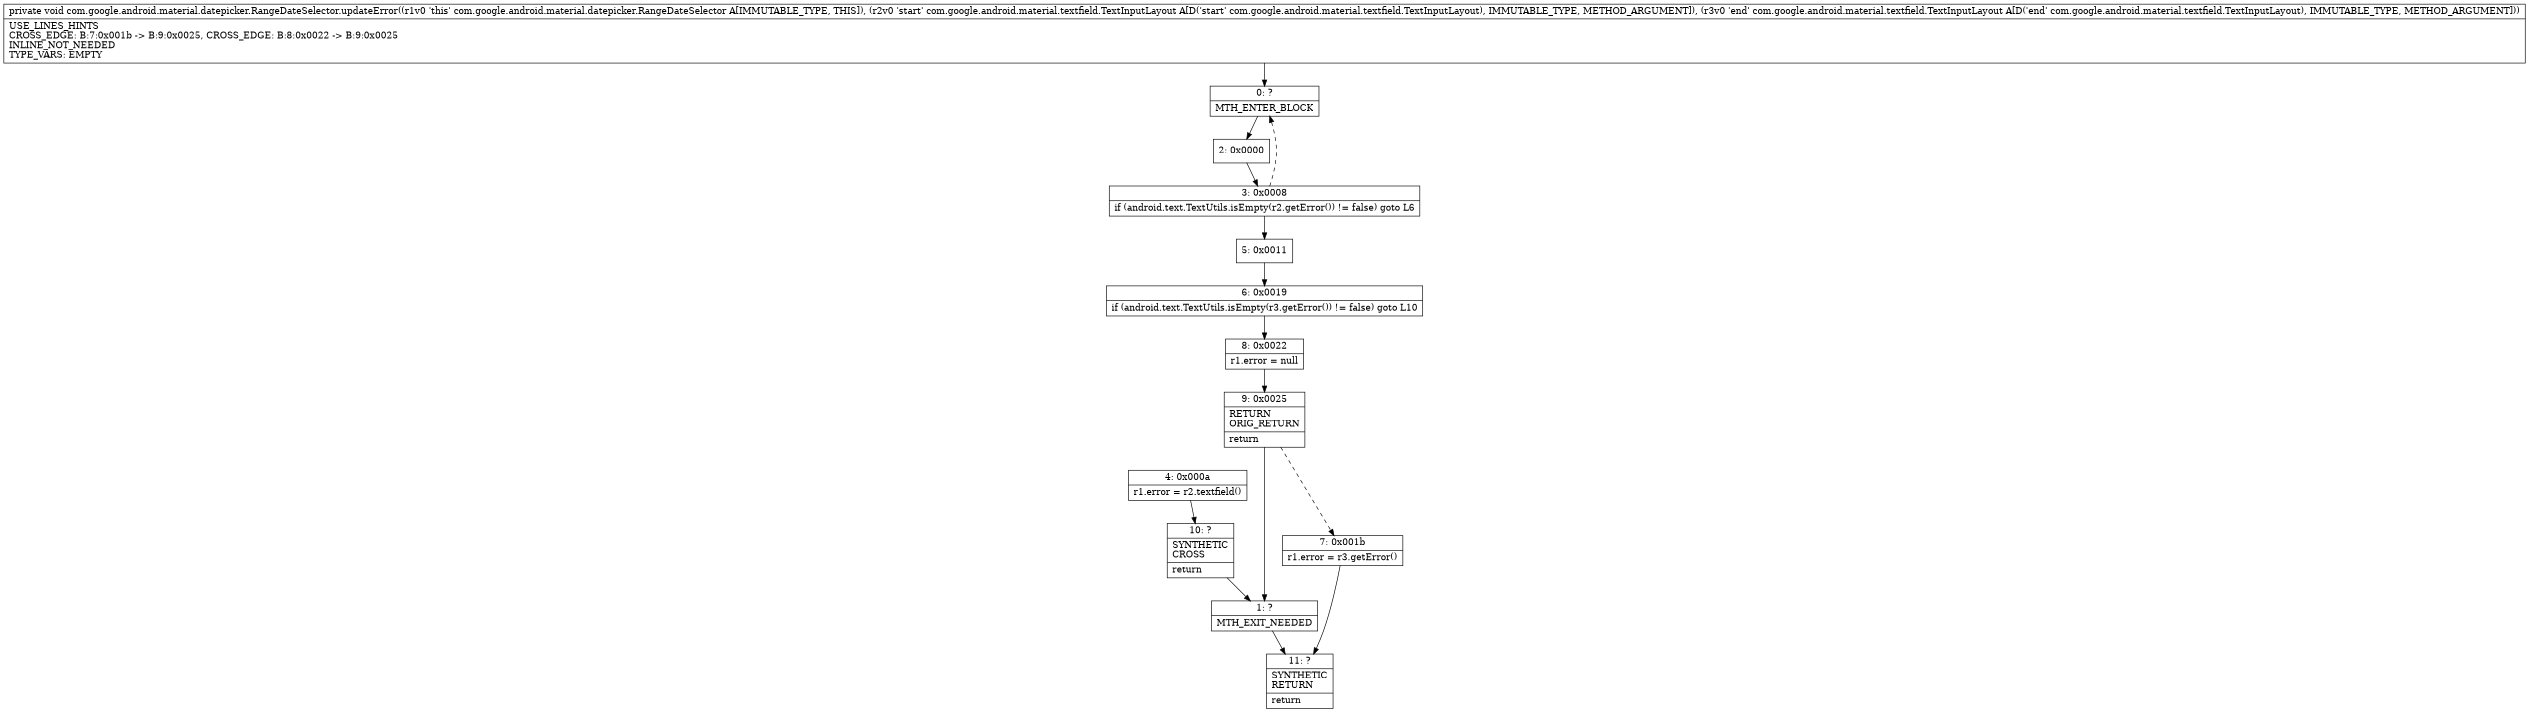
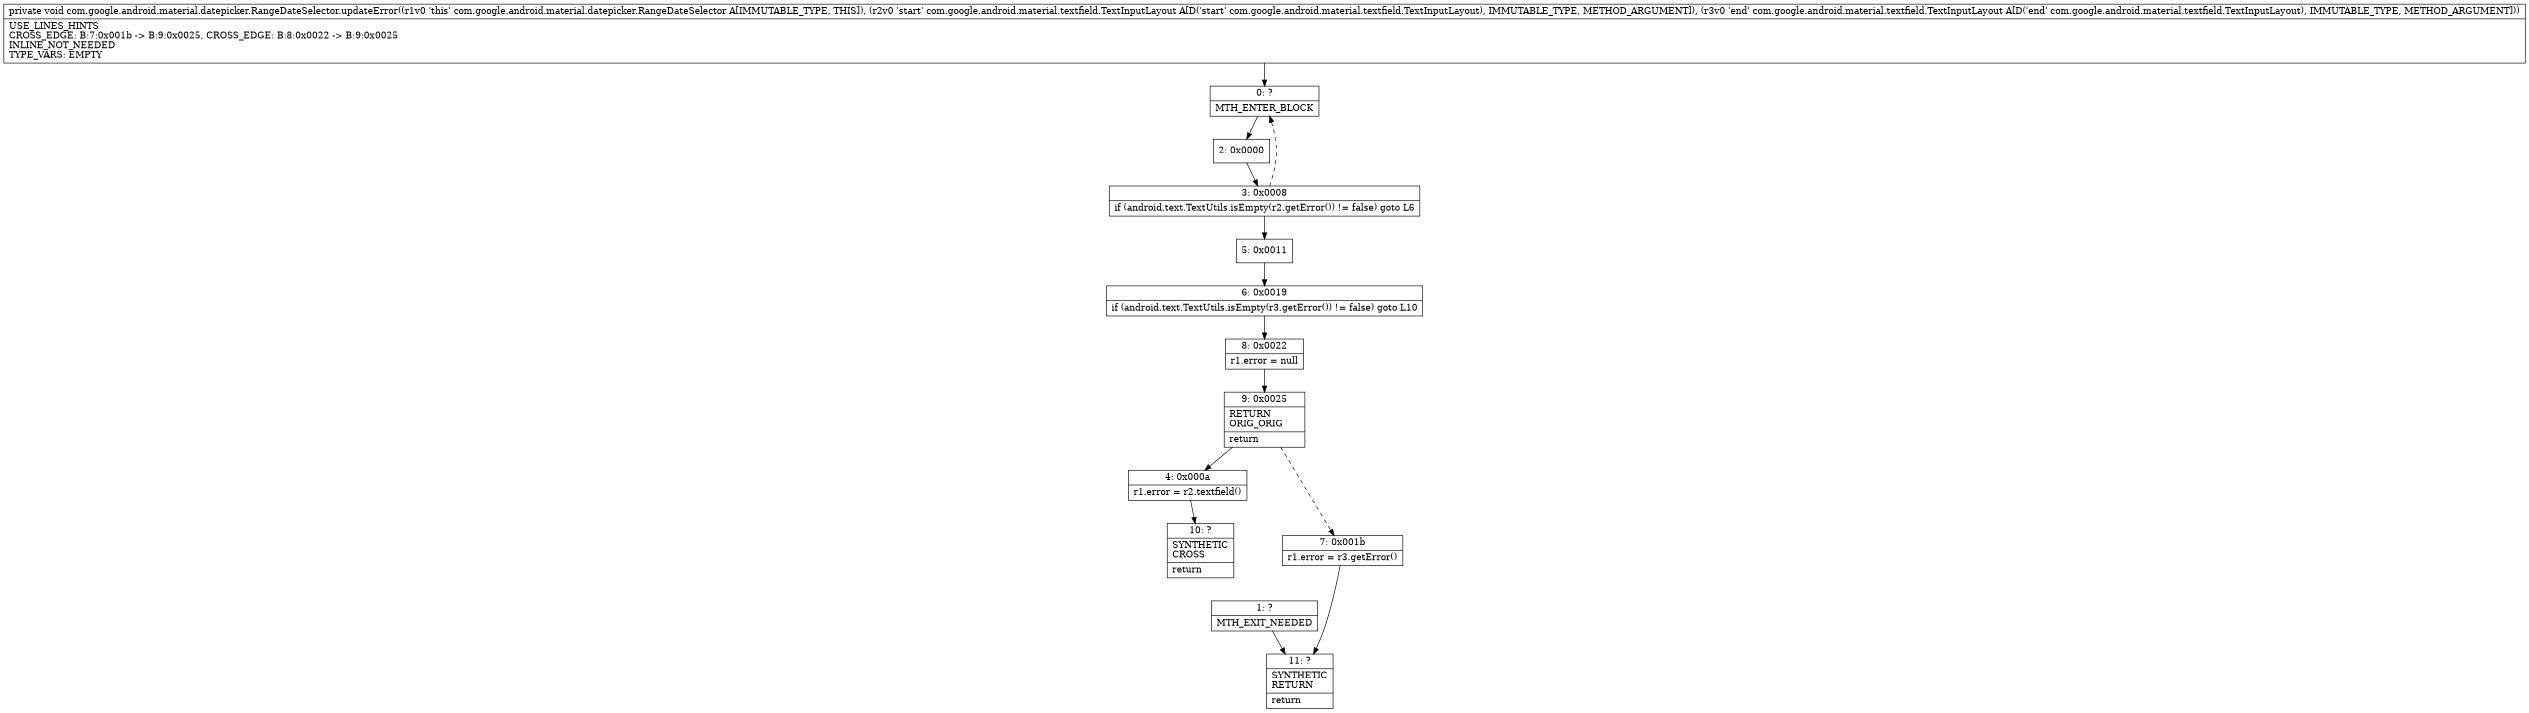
(1265, 424) -> (1256, 424)
(1265, 521) -> (1221, 457)
(1236, 587) -> none
